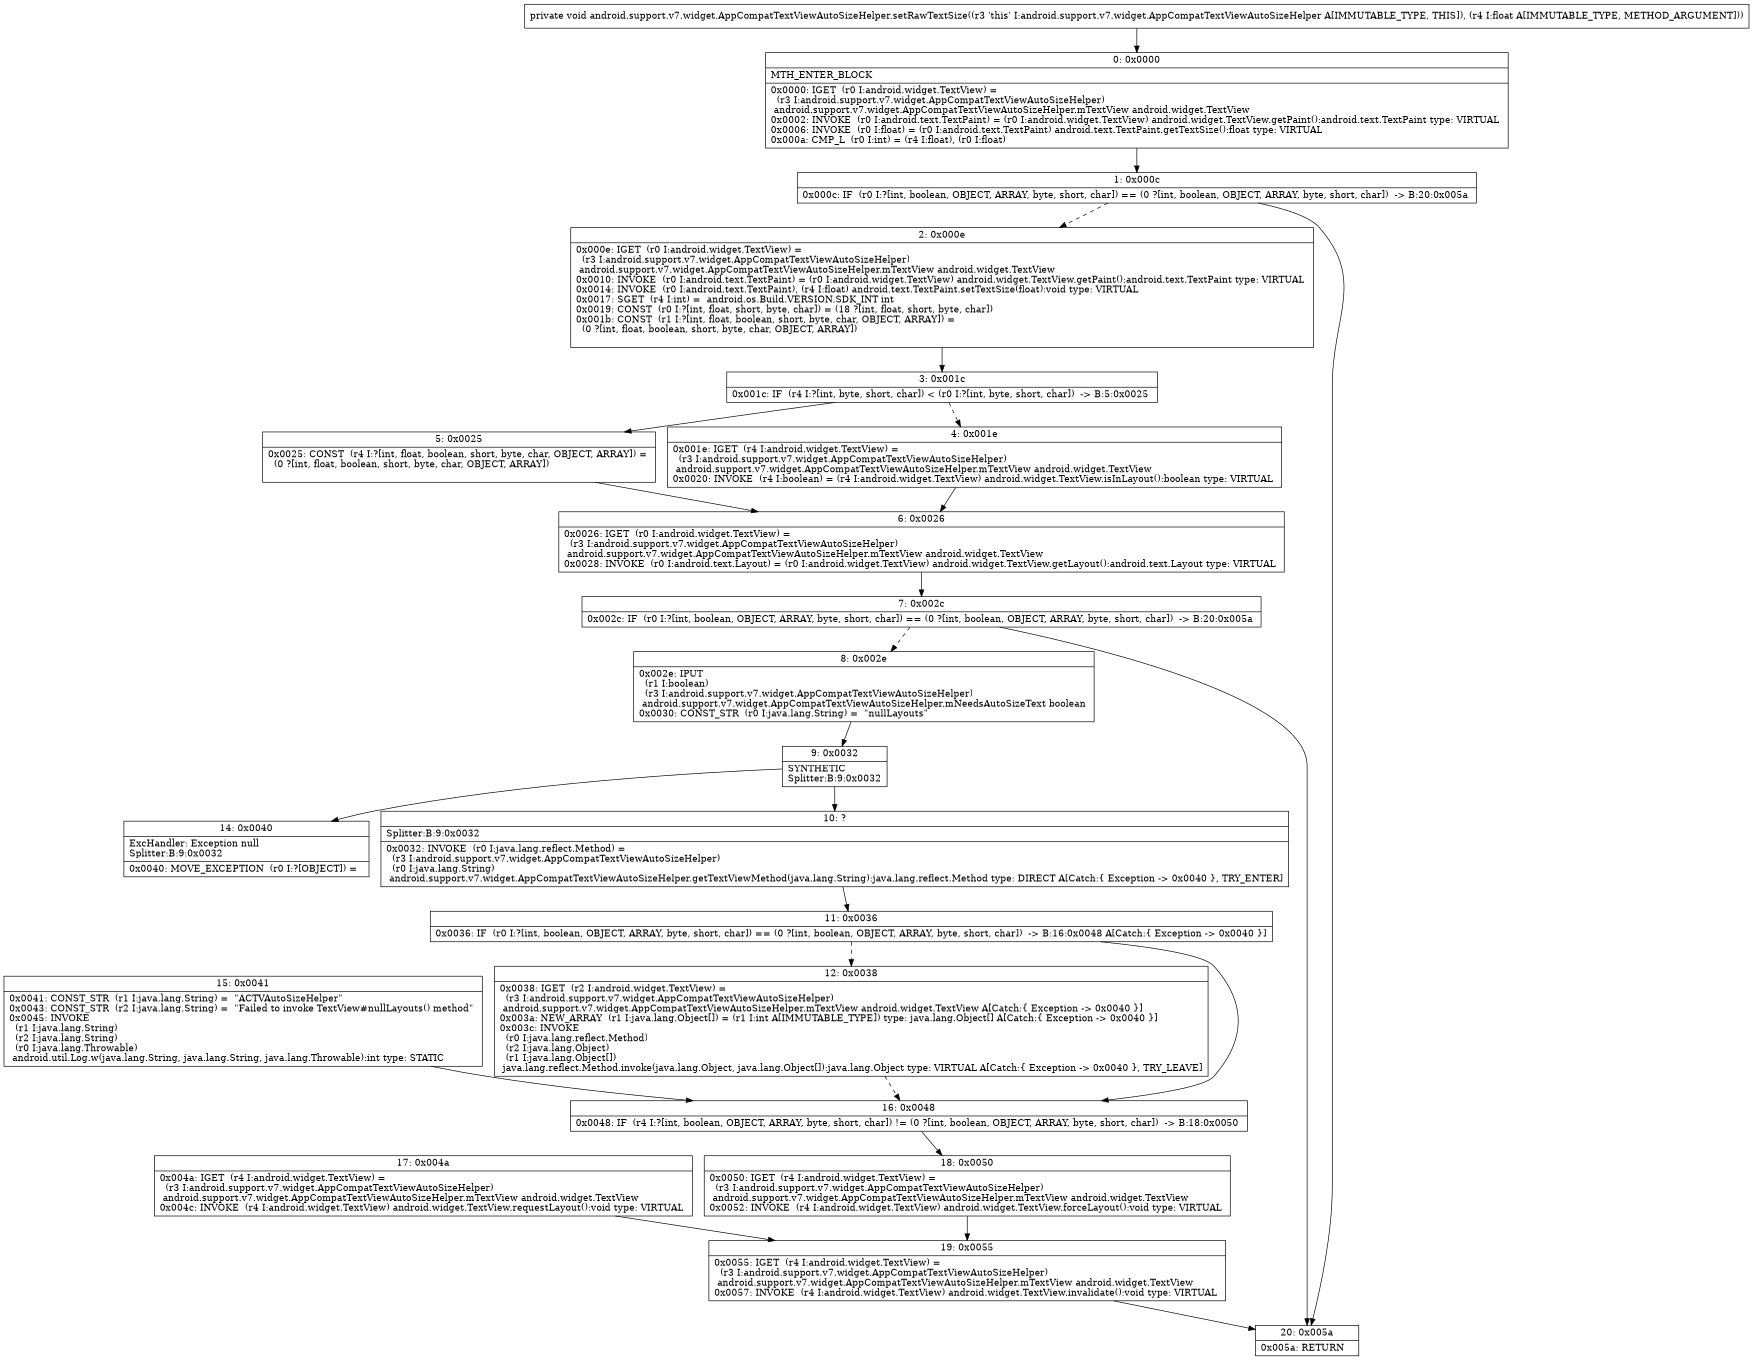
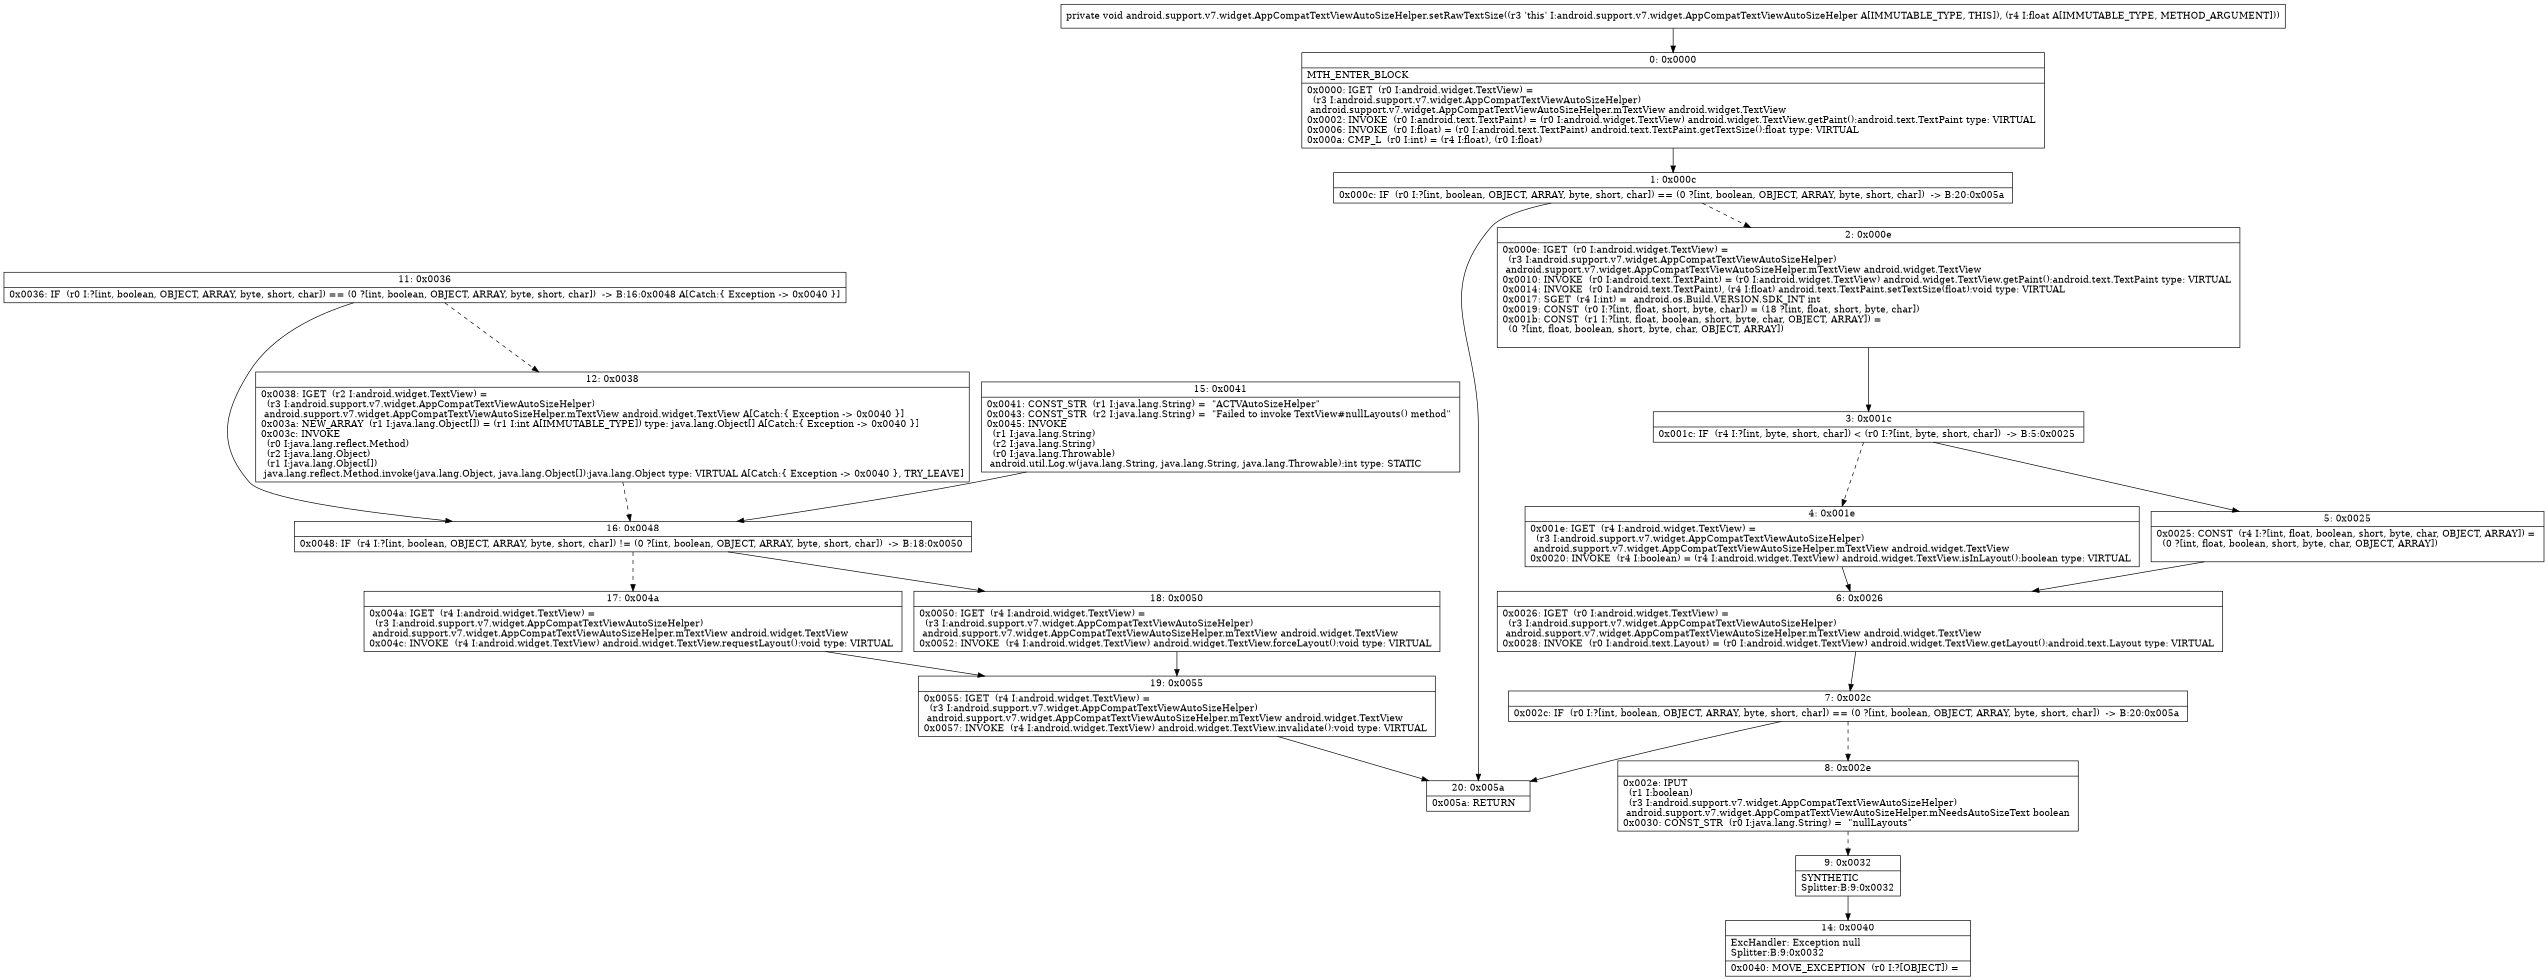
none -> (633, 568)
(848, 731) -> (1848, 840)
(835, 849) -> none
